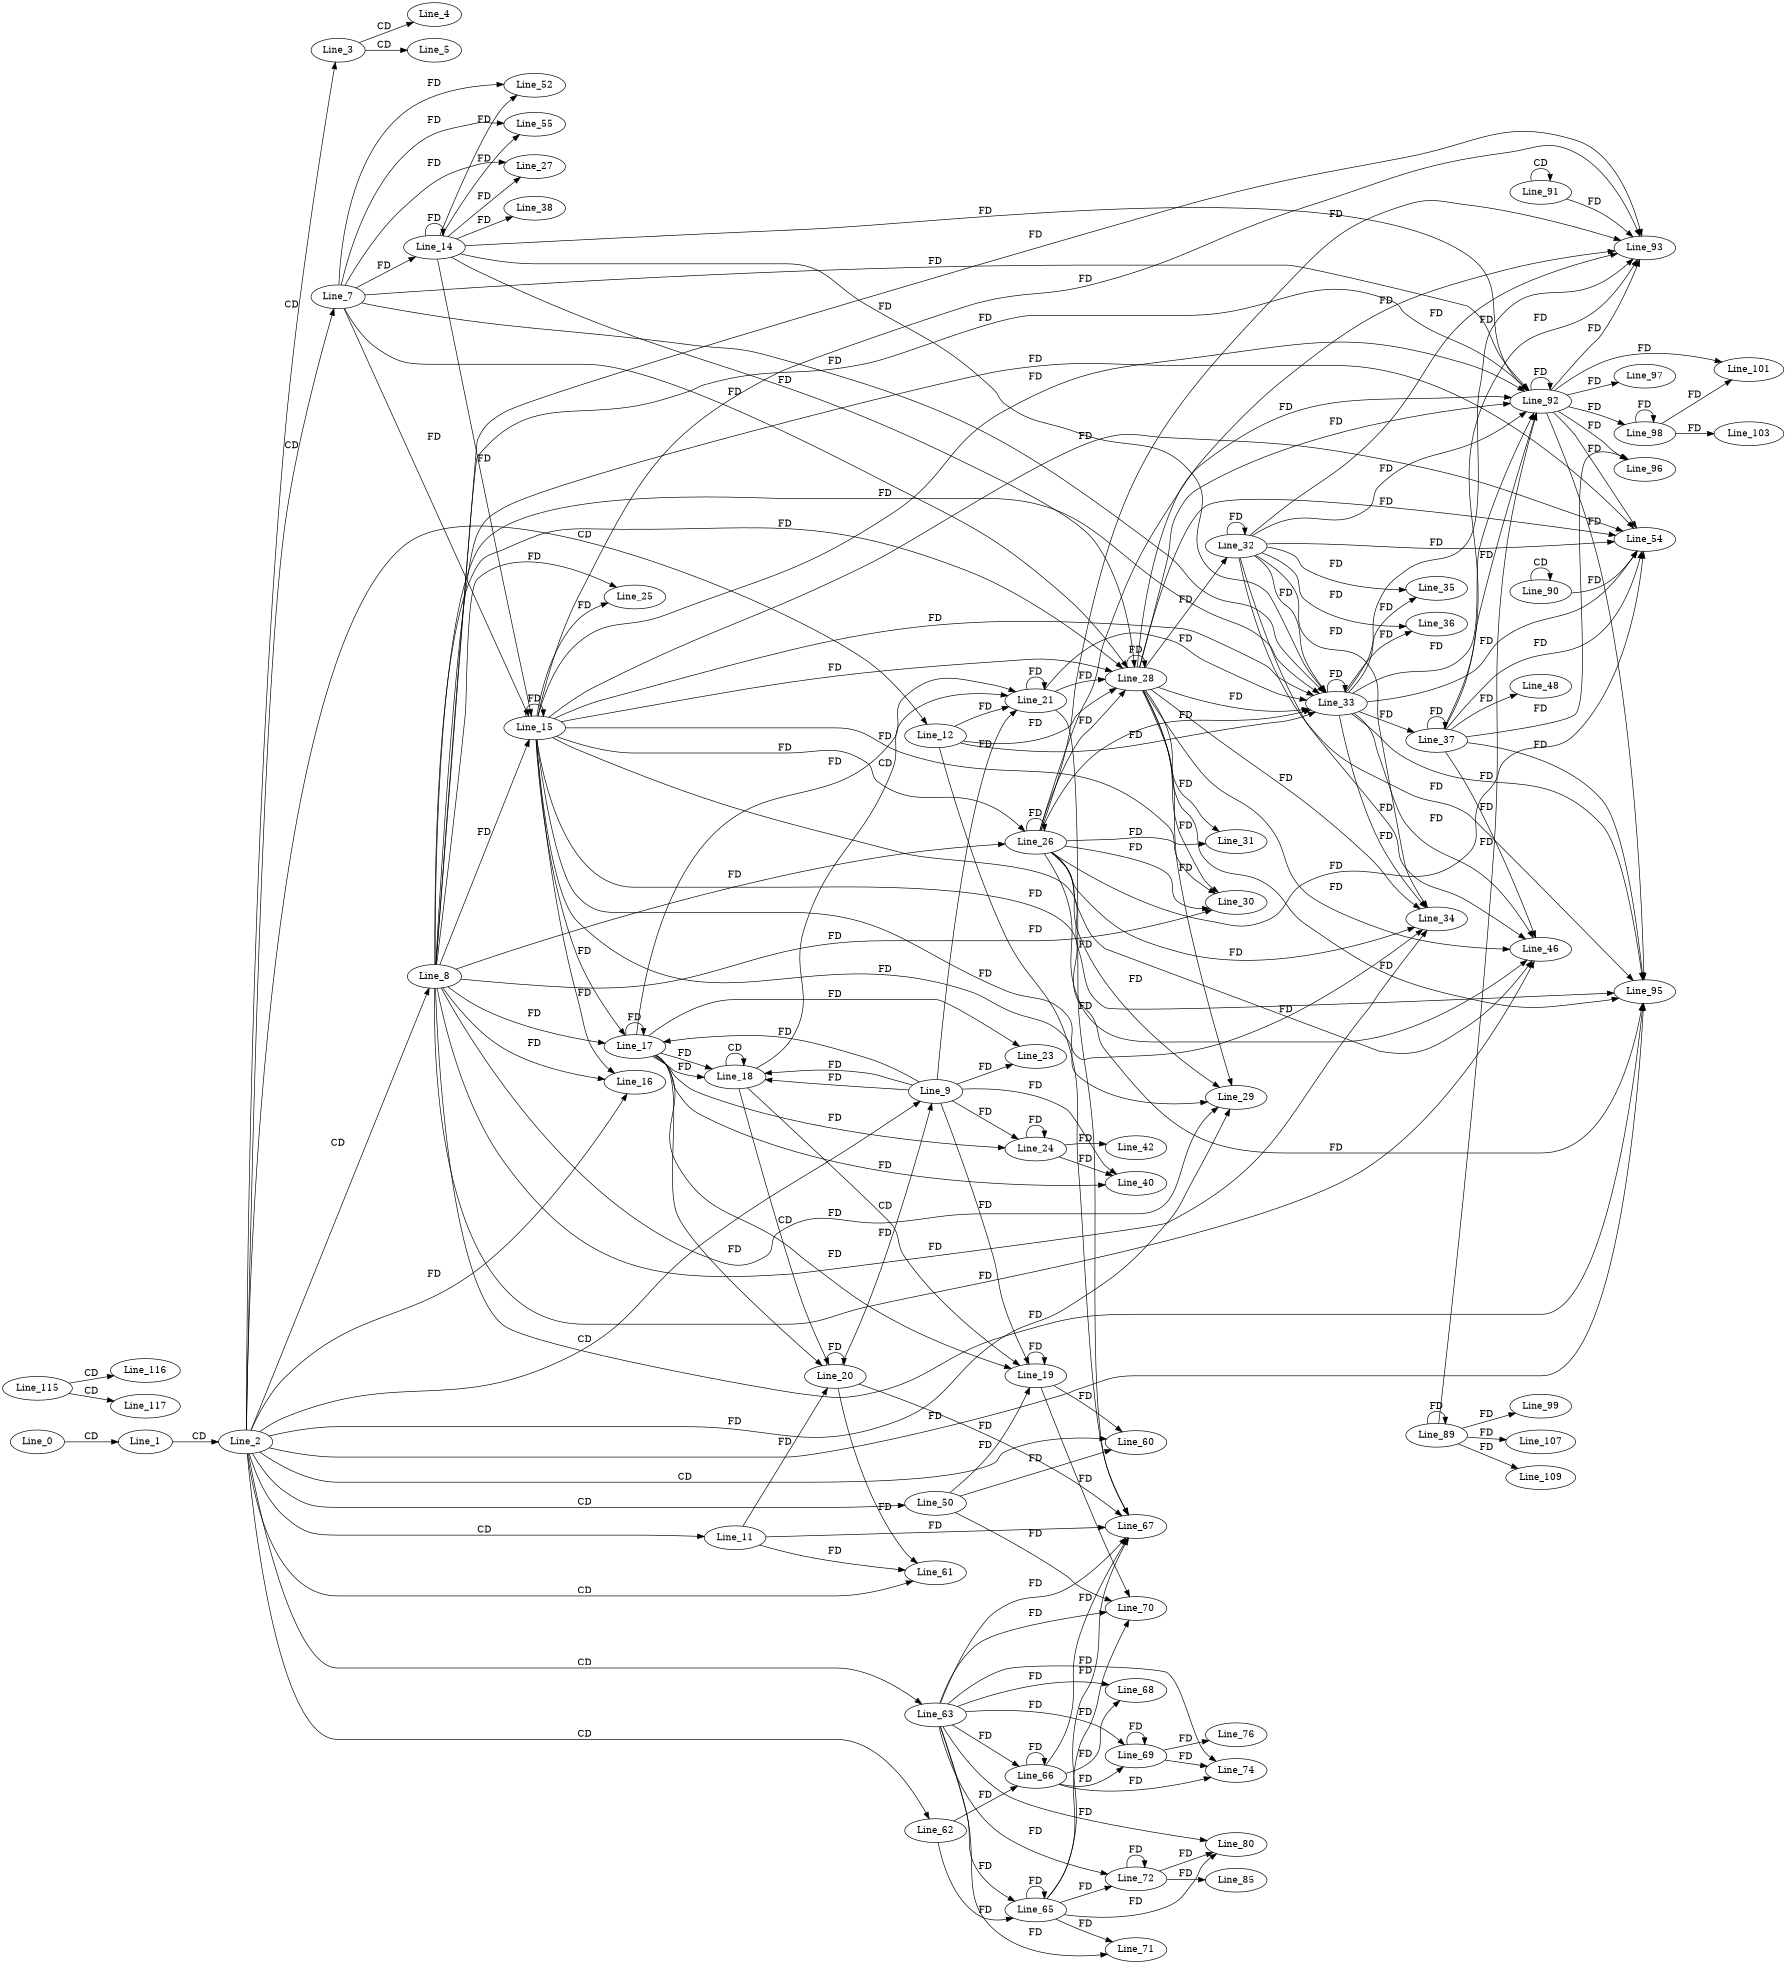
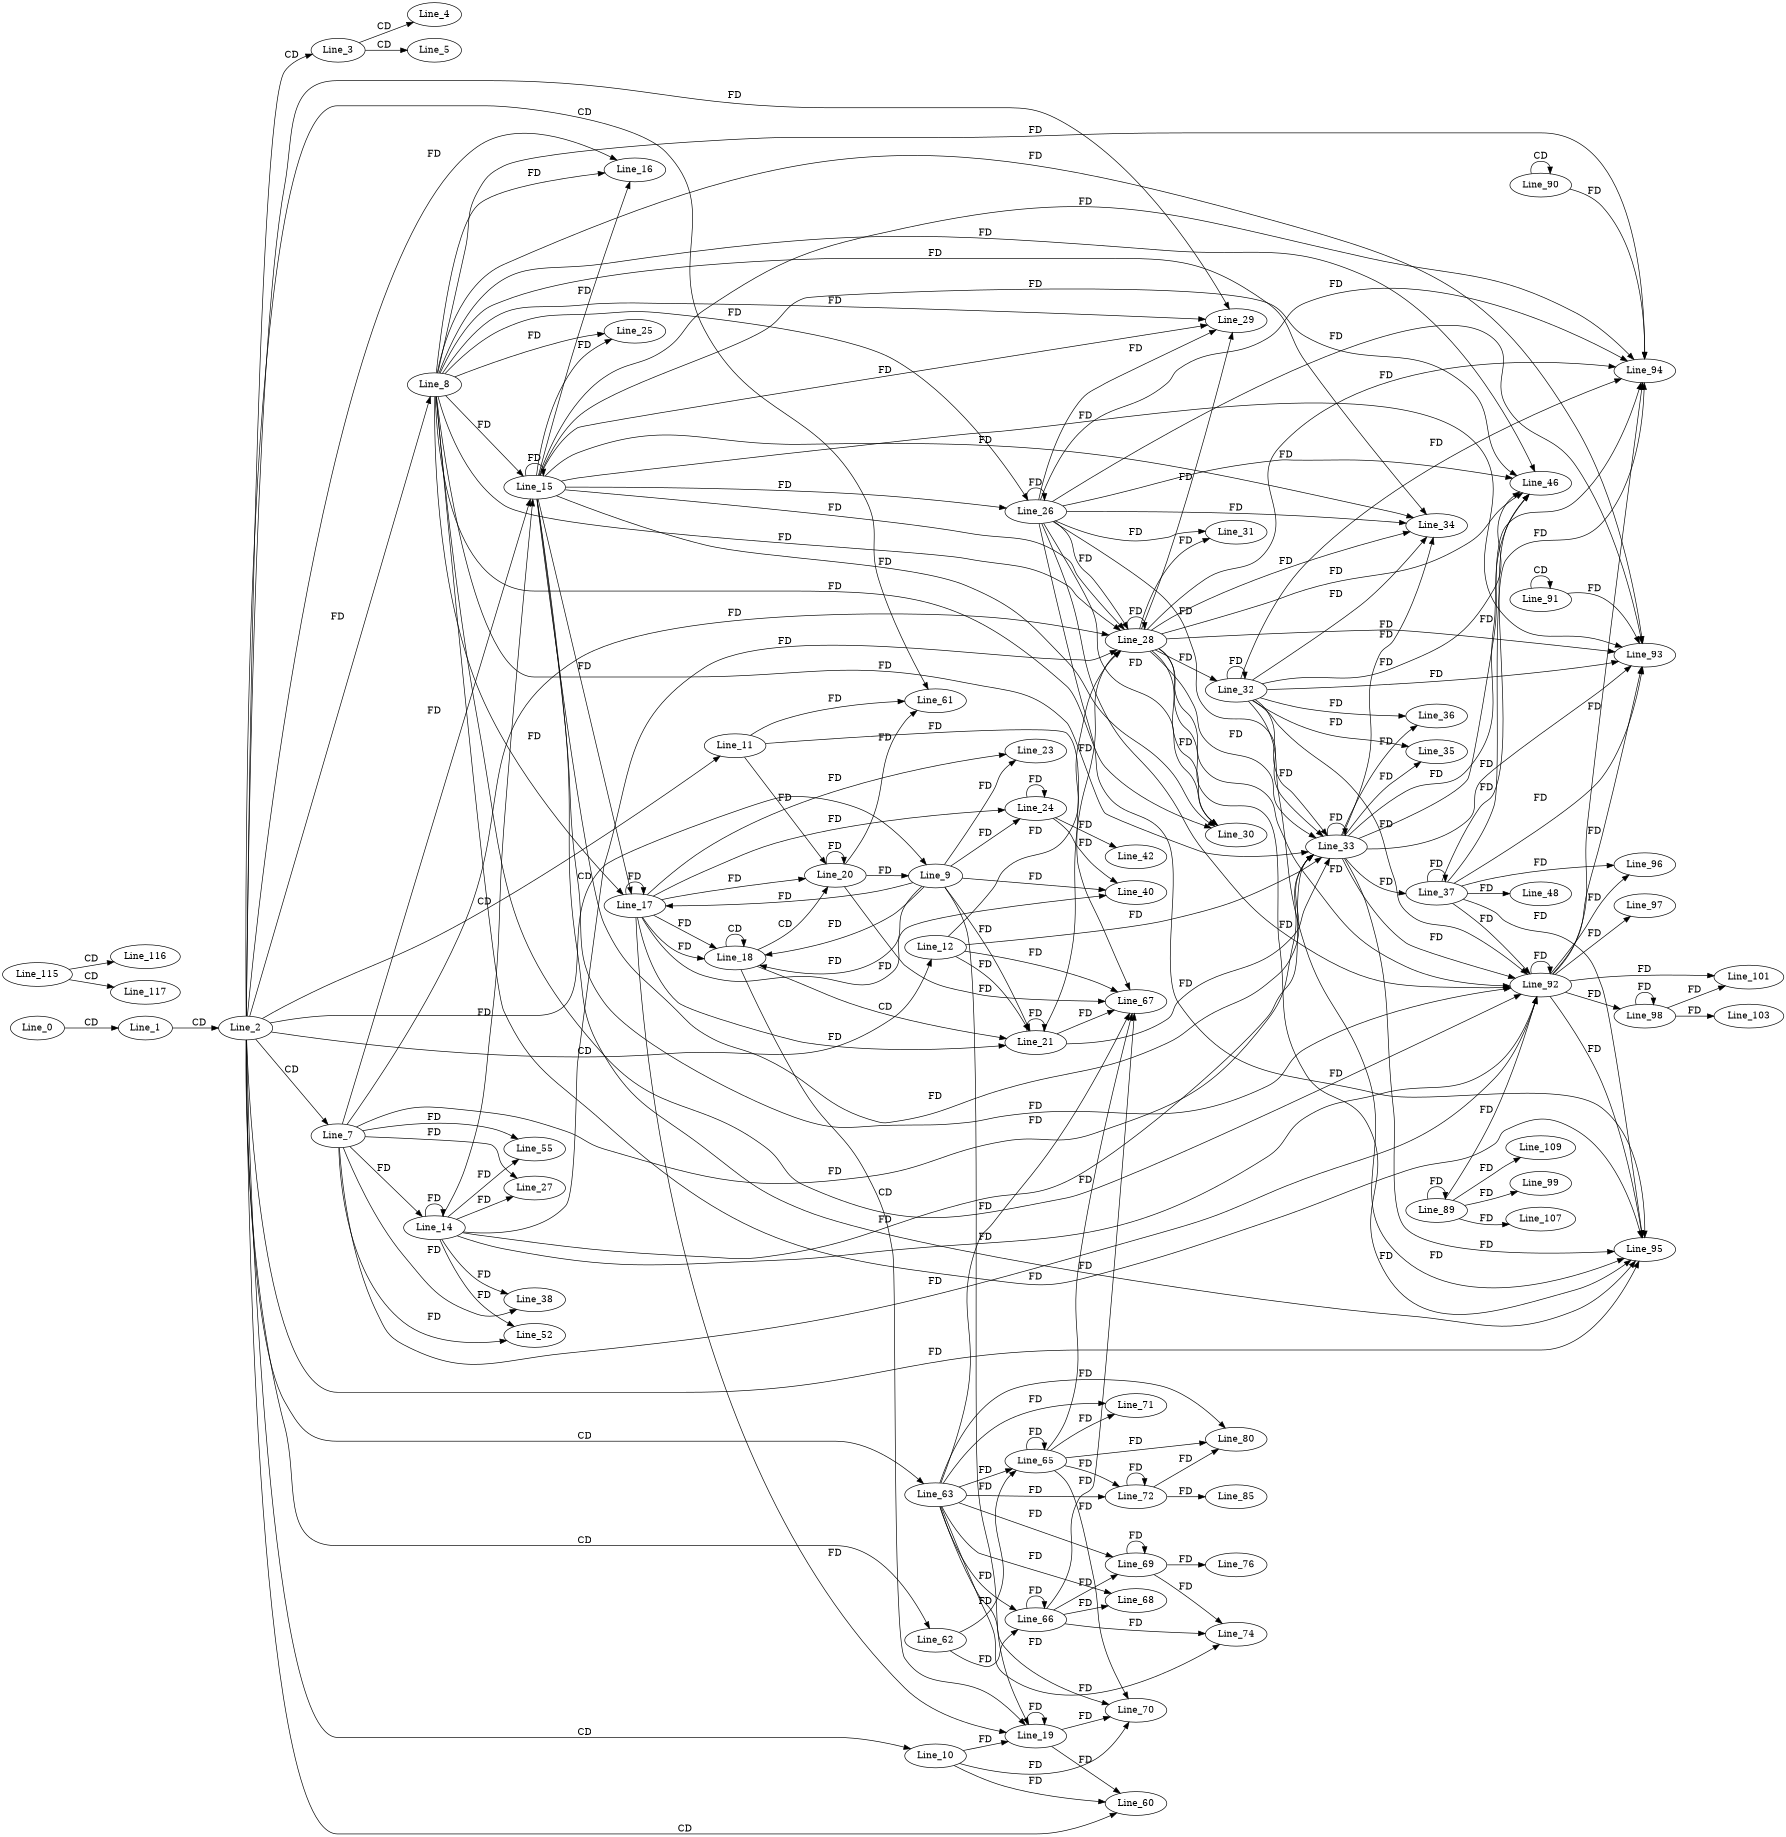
(1645, 539) -> (1645, 371)
(338, 1143) -> (338, 617)
none -> (405, 1258)
(936, 1503) -> (936, 1756)
